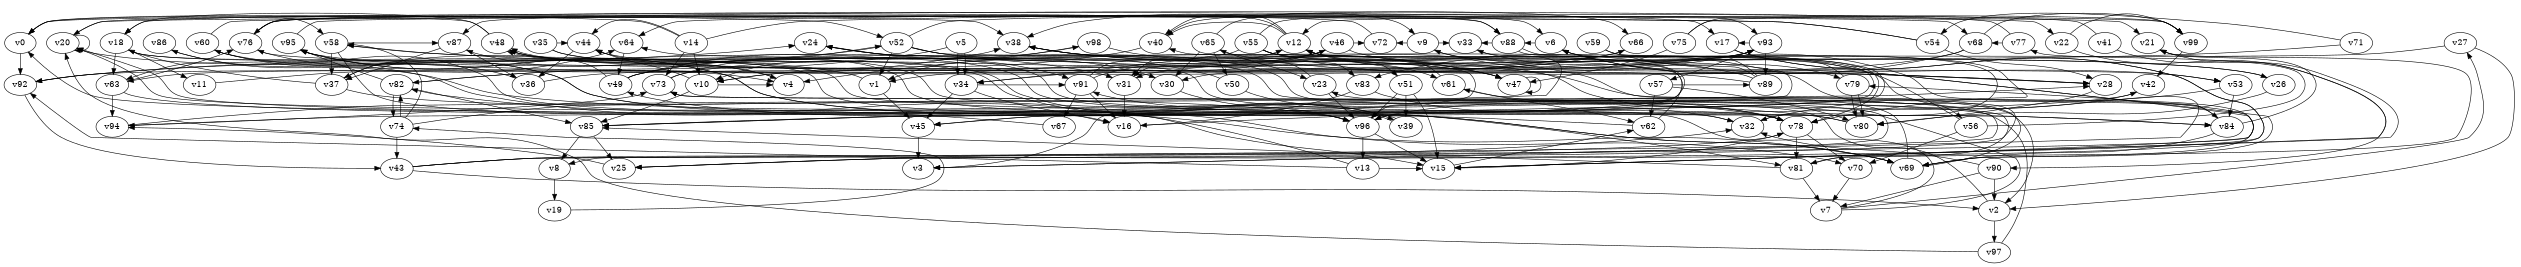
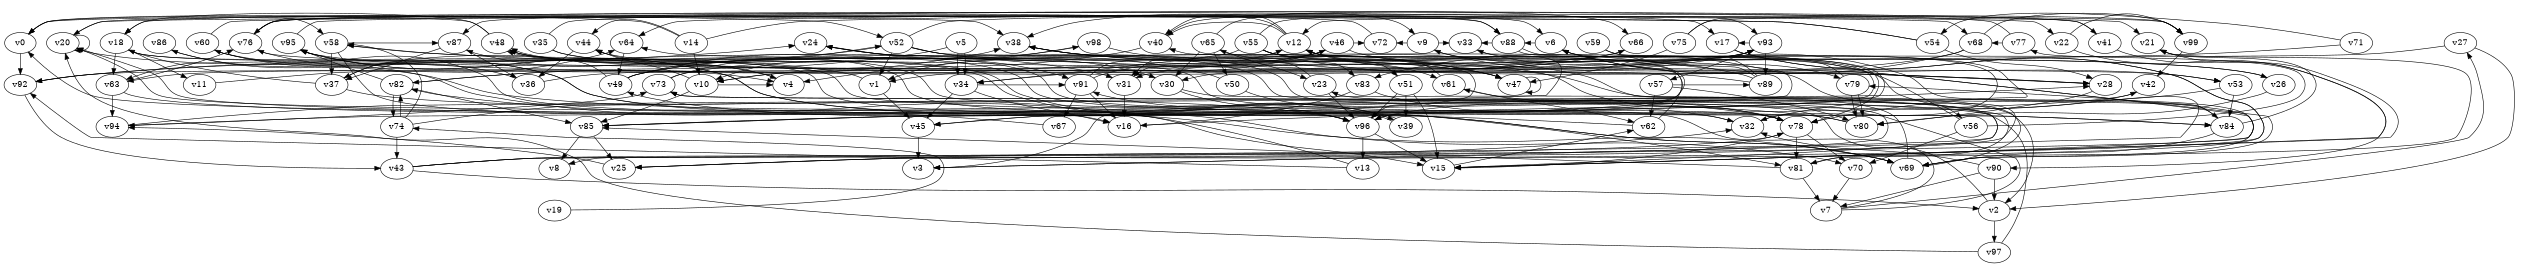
(559, 43) -> (1320, 12)
(677, 62) -> none
(1398, 169) -> (1866, 101)
(555, 187) -> none
